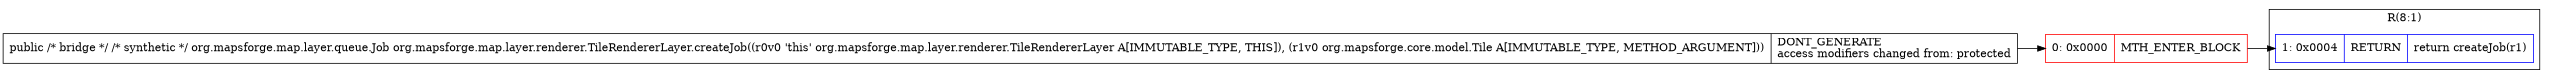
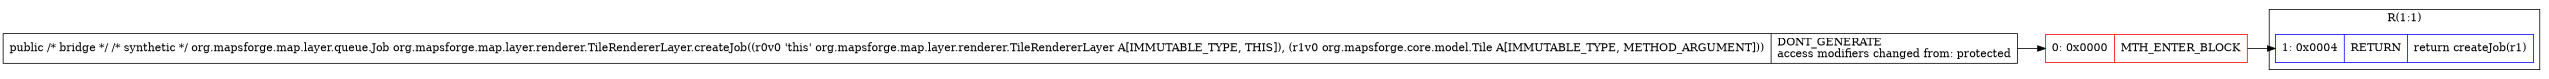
(2404, 18) -> (2404, 18)
